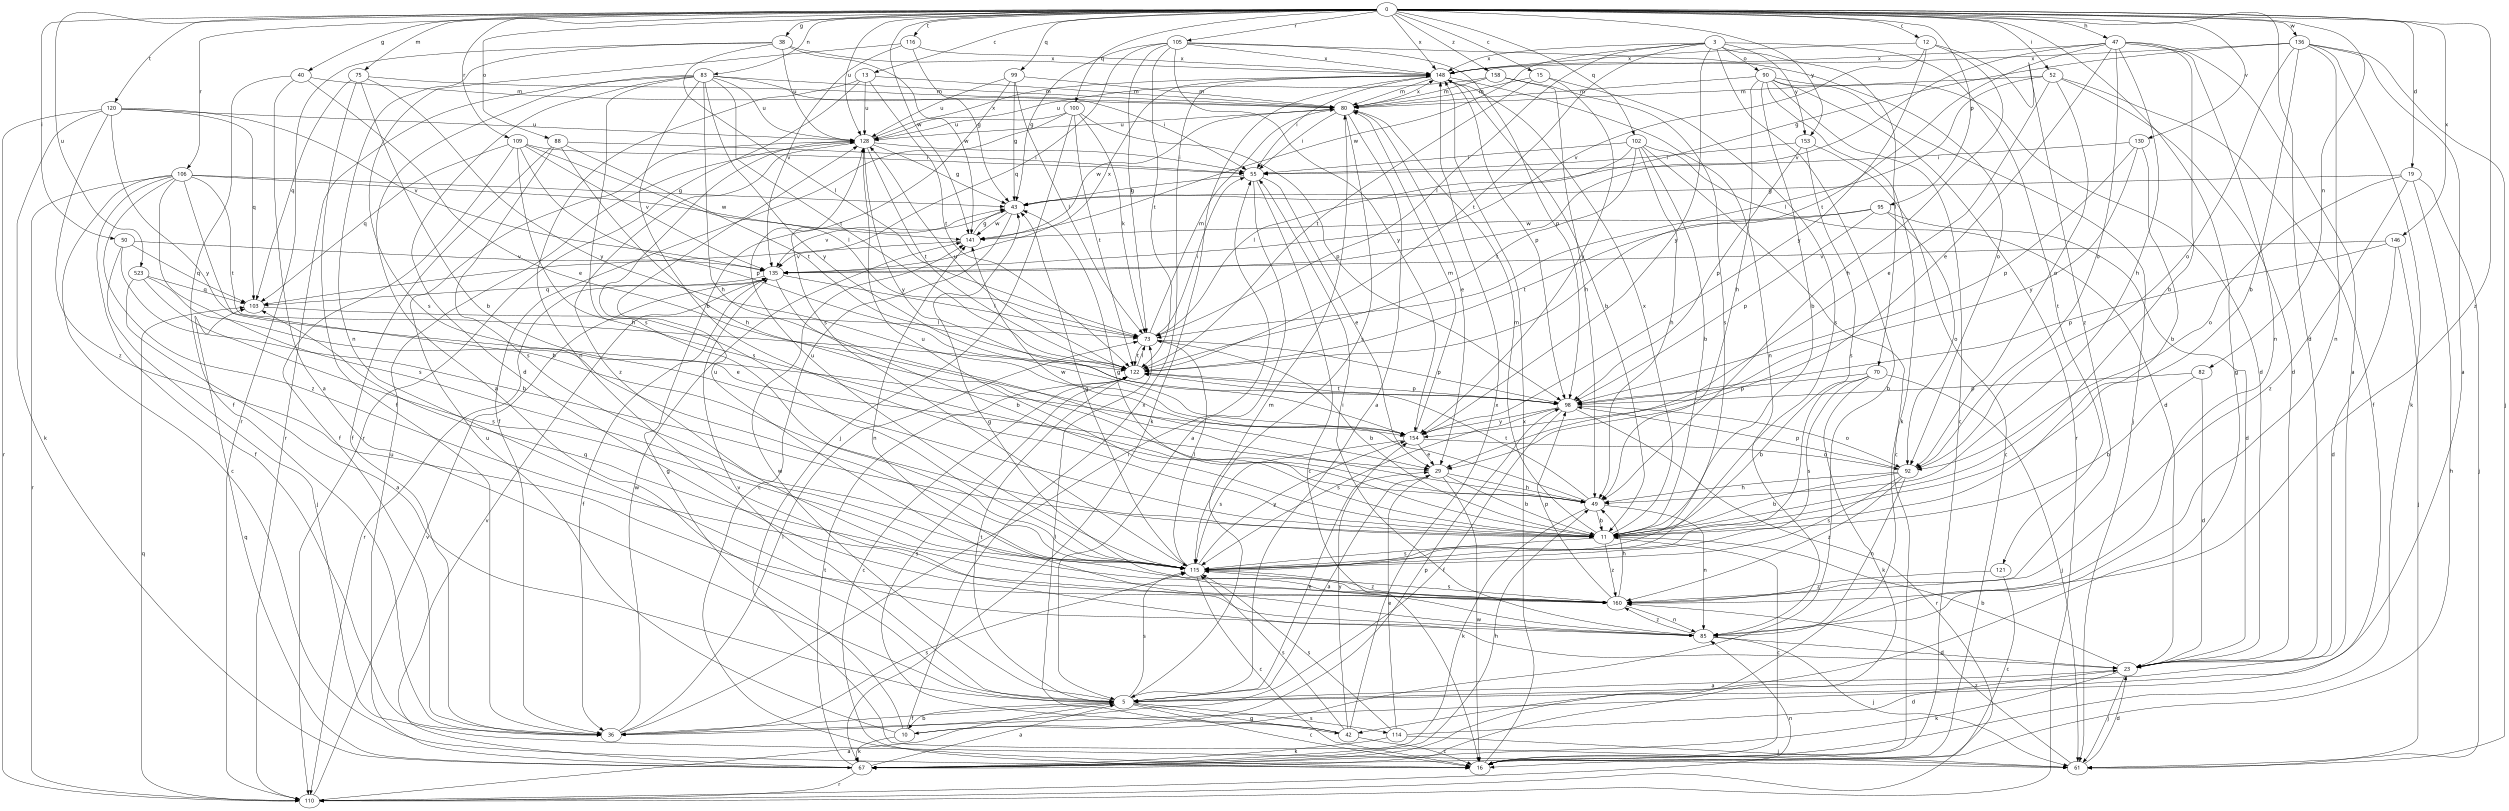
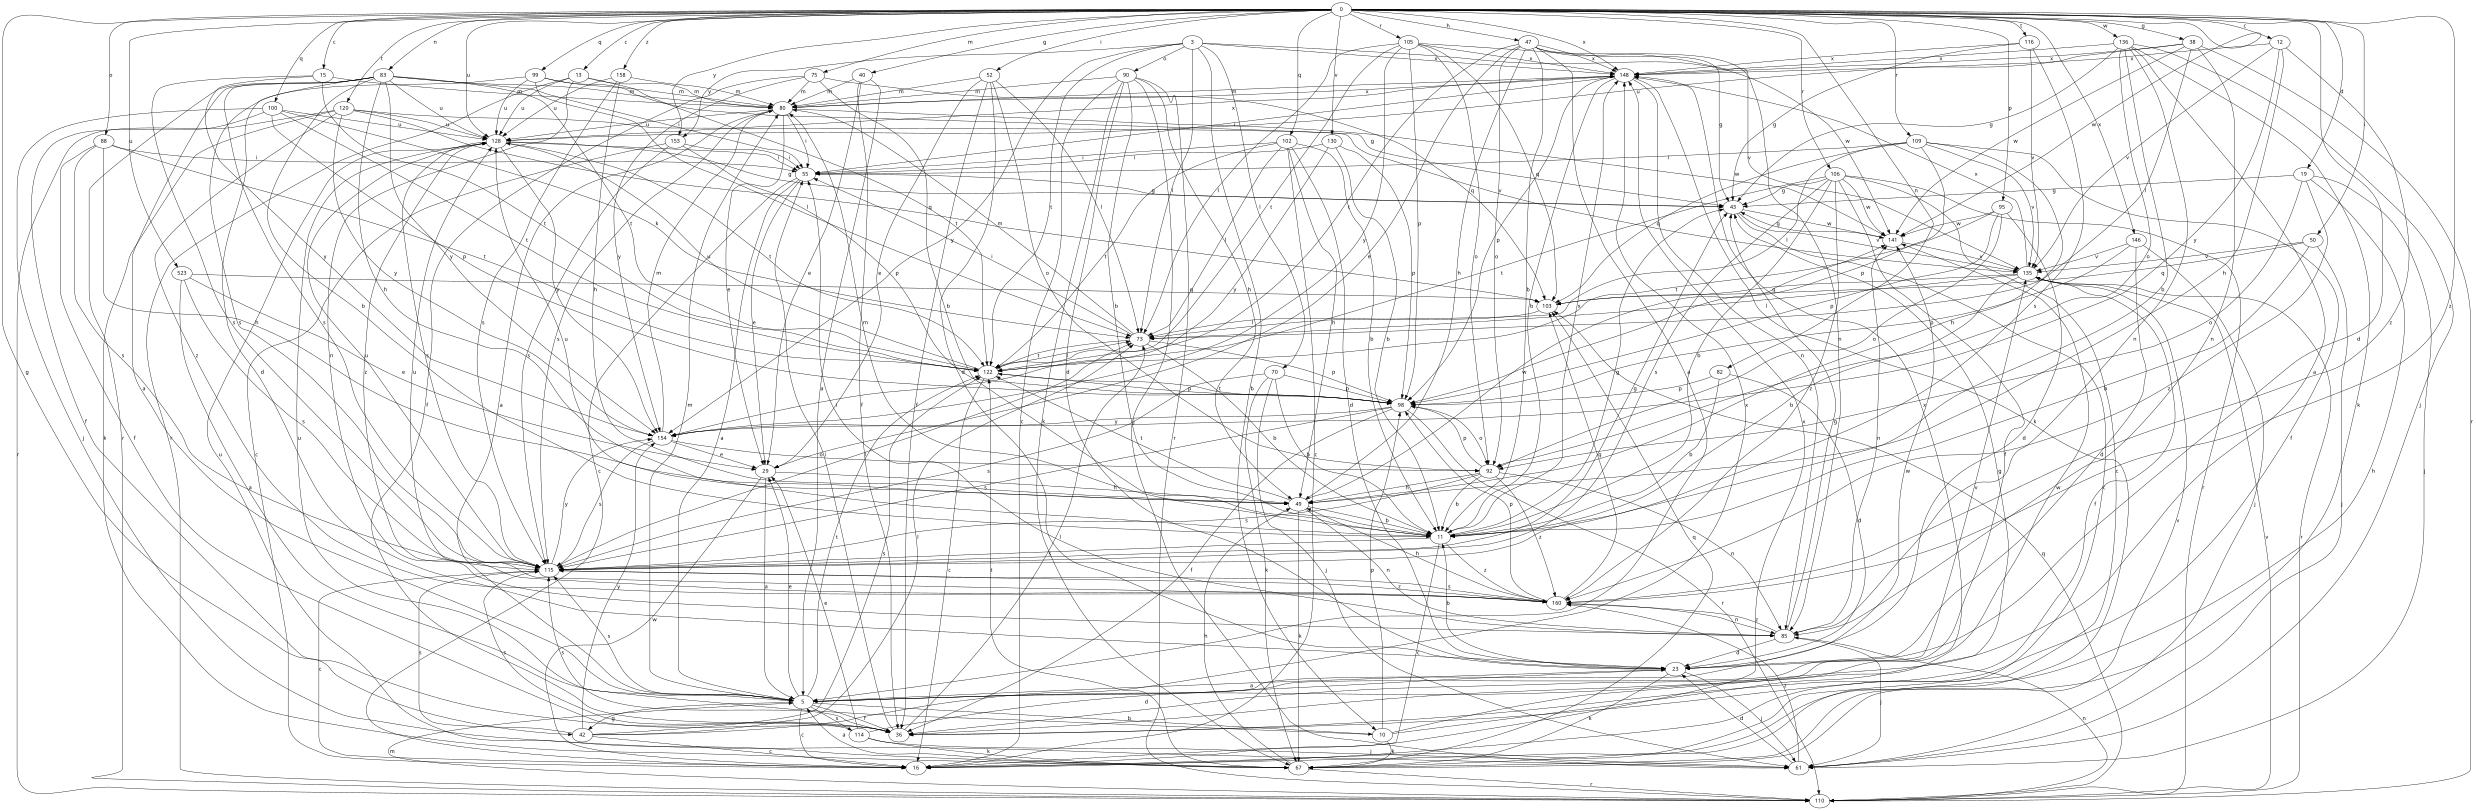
(1517, 507) -> none
(2001, 570) -> none
(849, 752) -> (392, 752)
